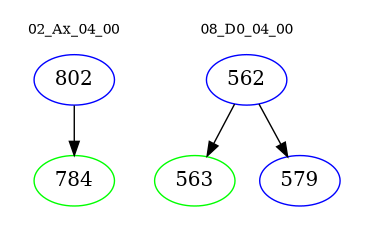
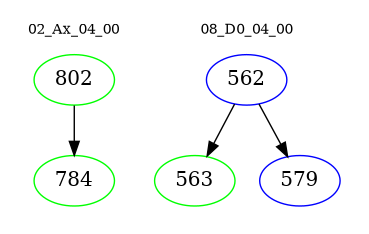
(74, 80) -> (74, 80)
